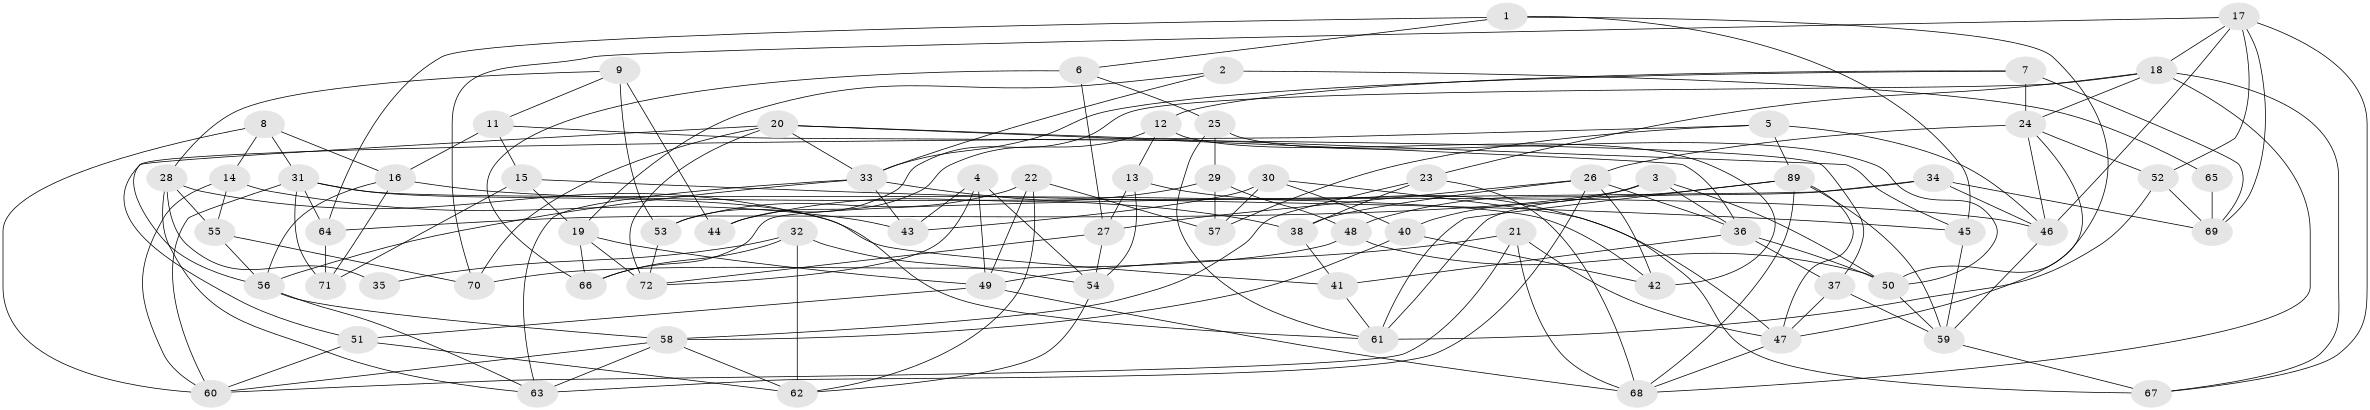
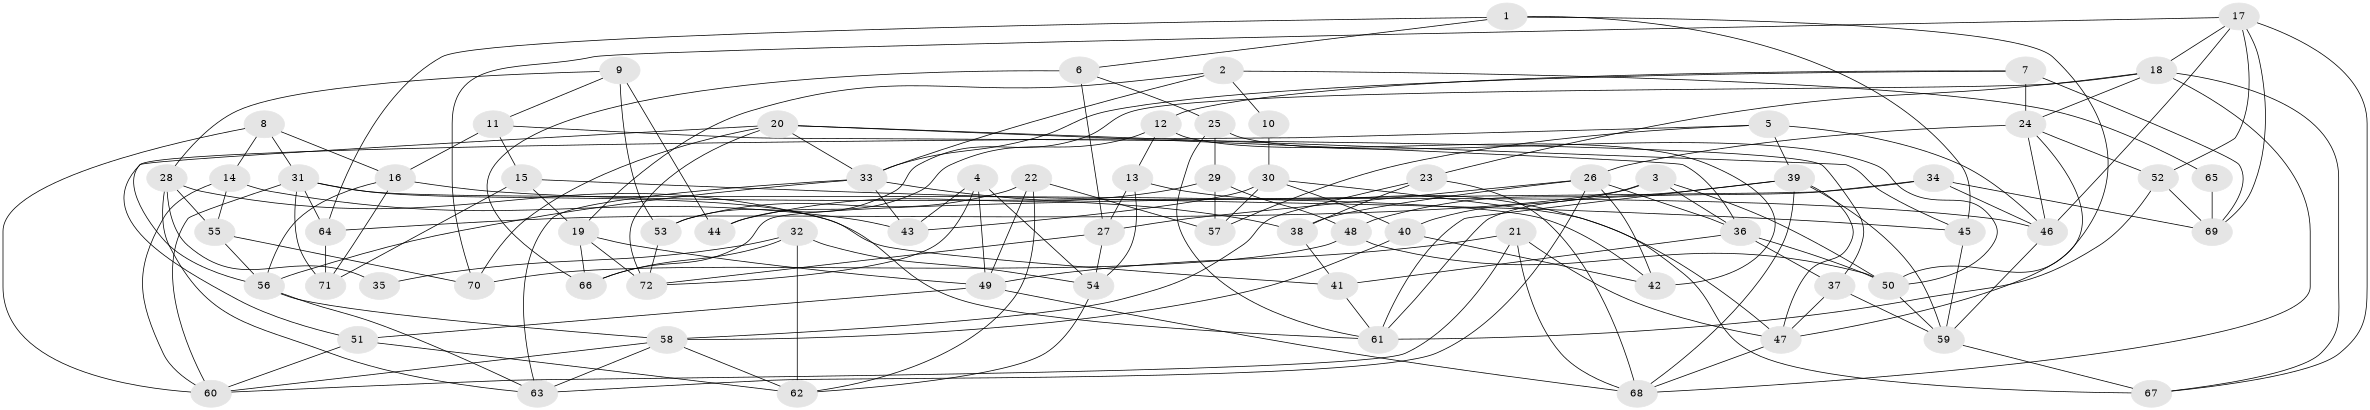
none -> (1269, 124)
(1794, 178) -> (1794, 178)
